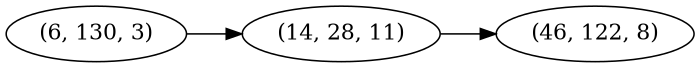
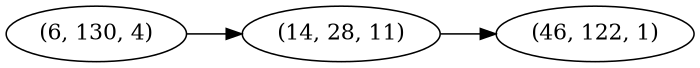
(96, 34) -> (96, 34)
(595, 34) -> (595, 34)
